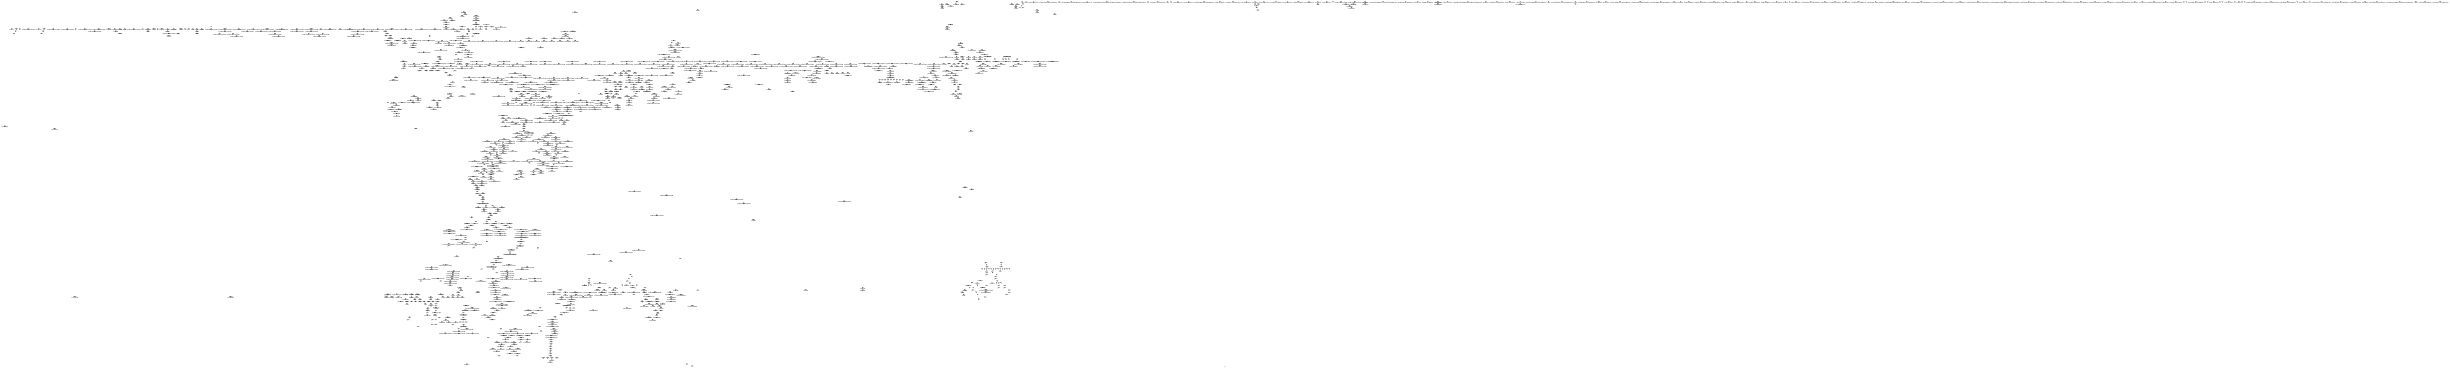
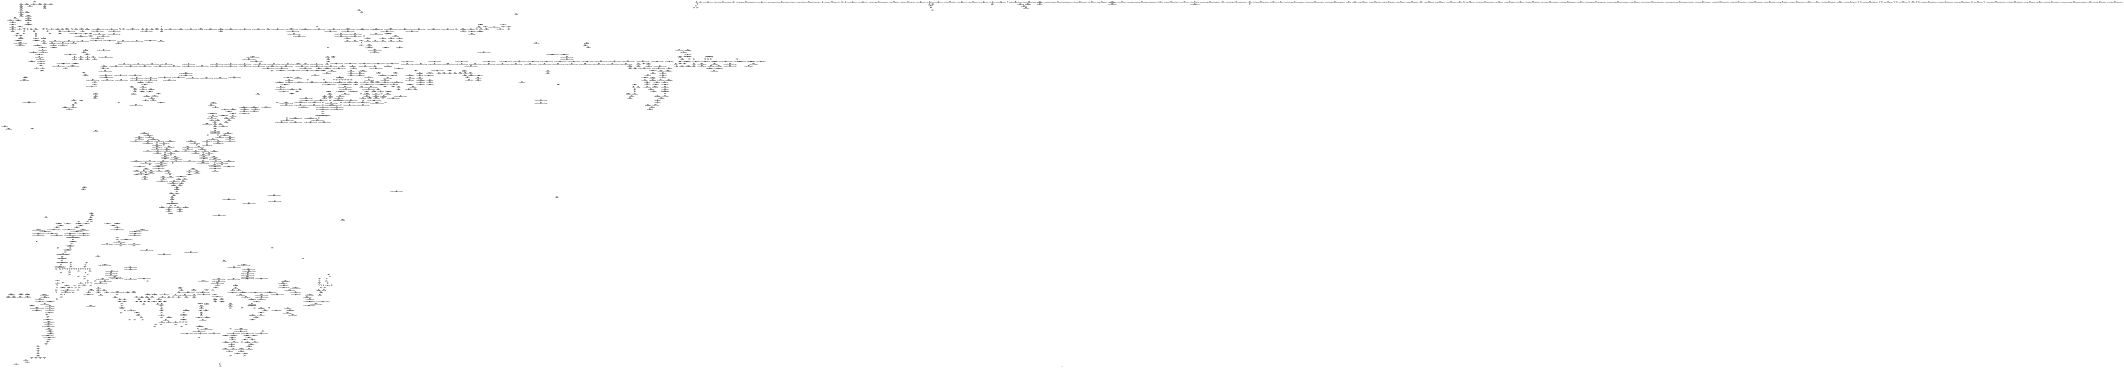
(979, 73) -> none
